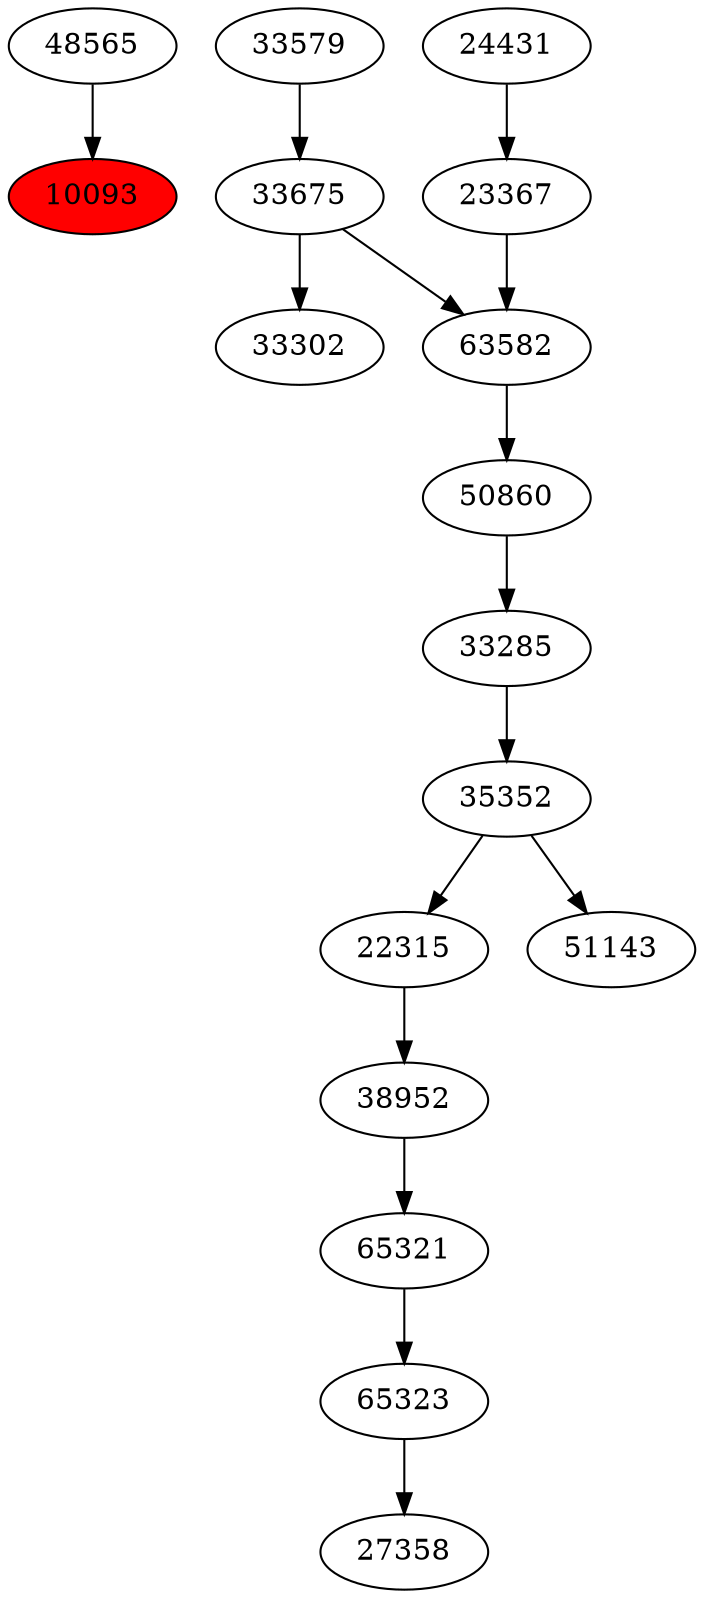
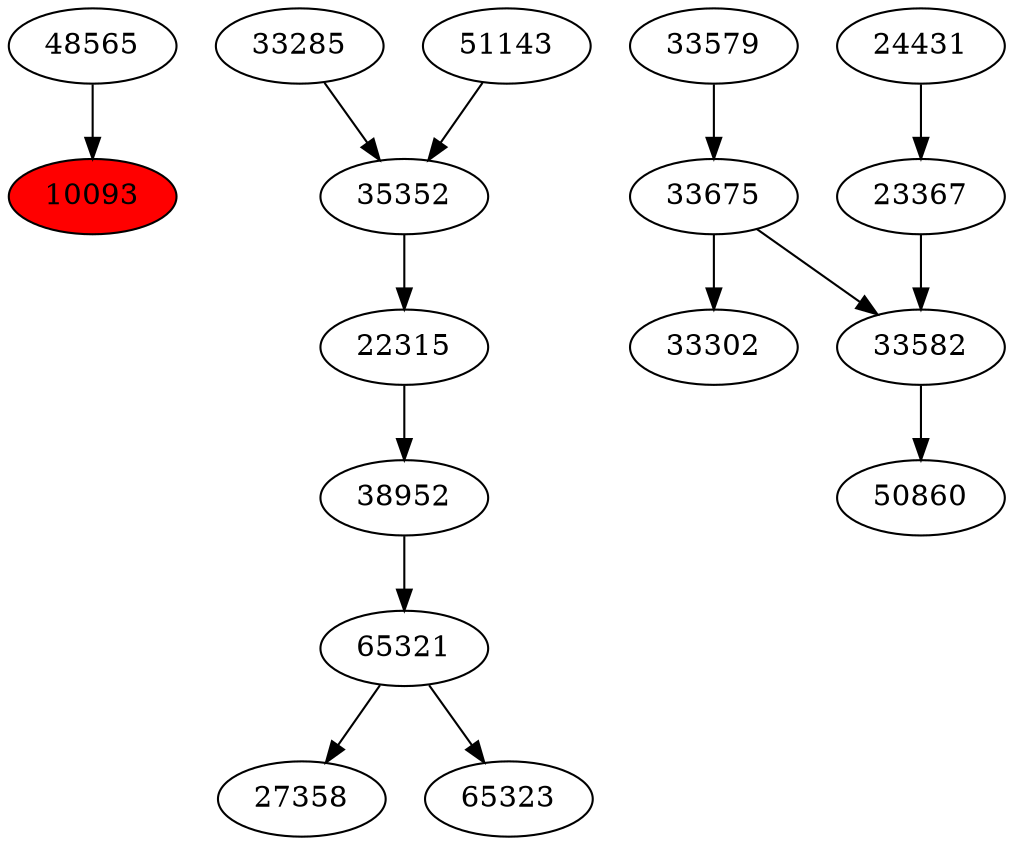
(507, 347) -> (921, 347)
(507, 563) -> none
(553, 866) -> (462, 113)
(404, 1466) -> (359, 715)
